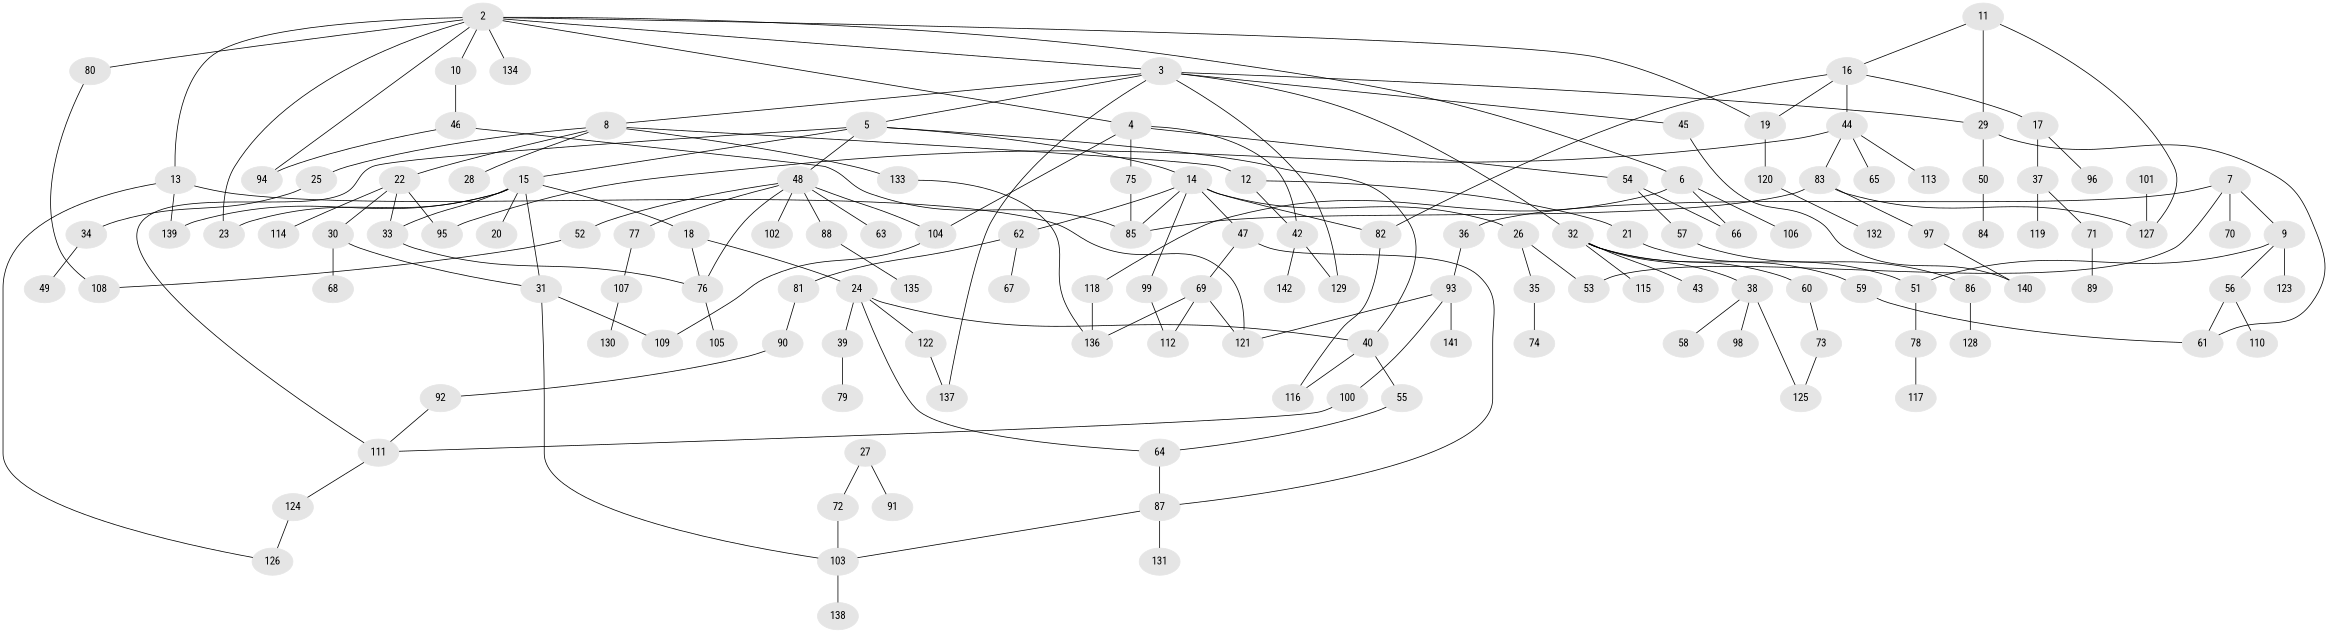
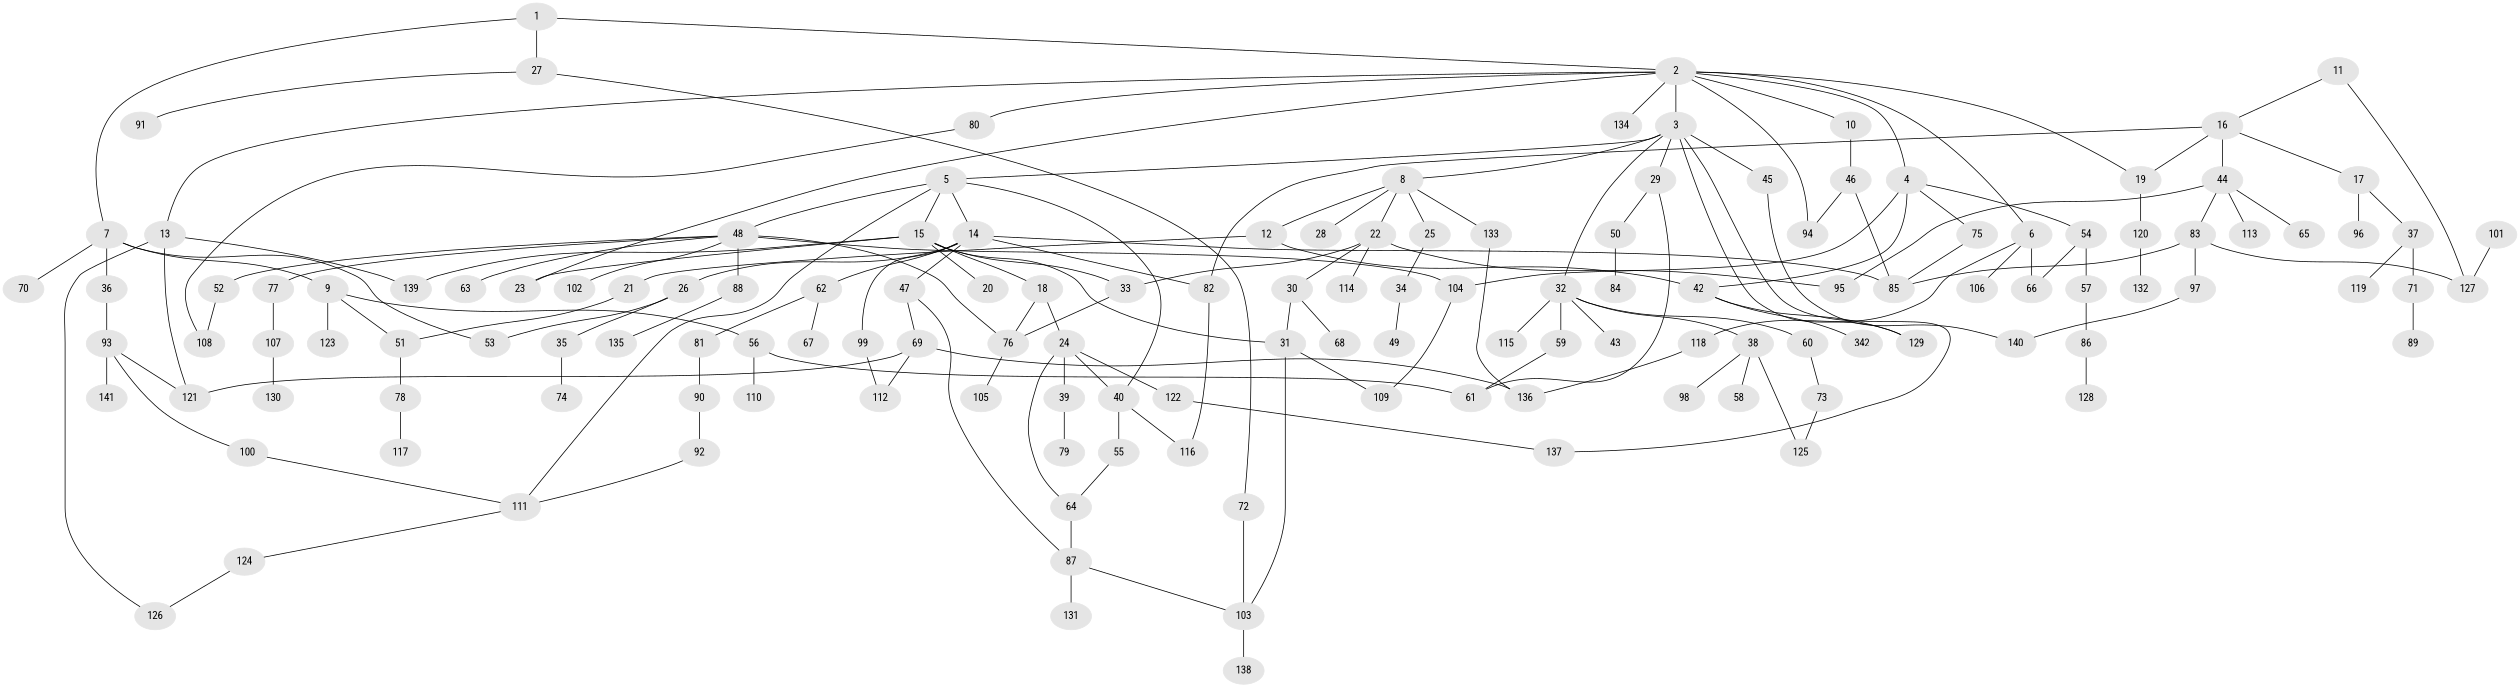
none -> (537, 17)
(1983, 71) -> none
(1285, 289) -> (1862, 344)
